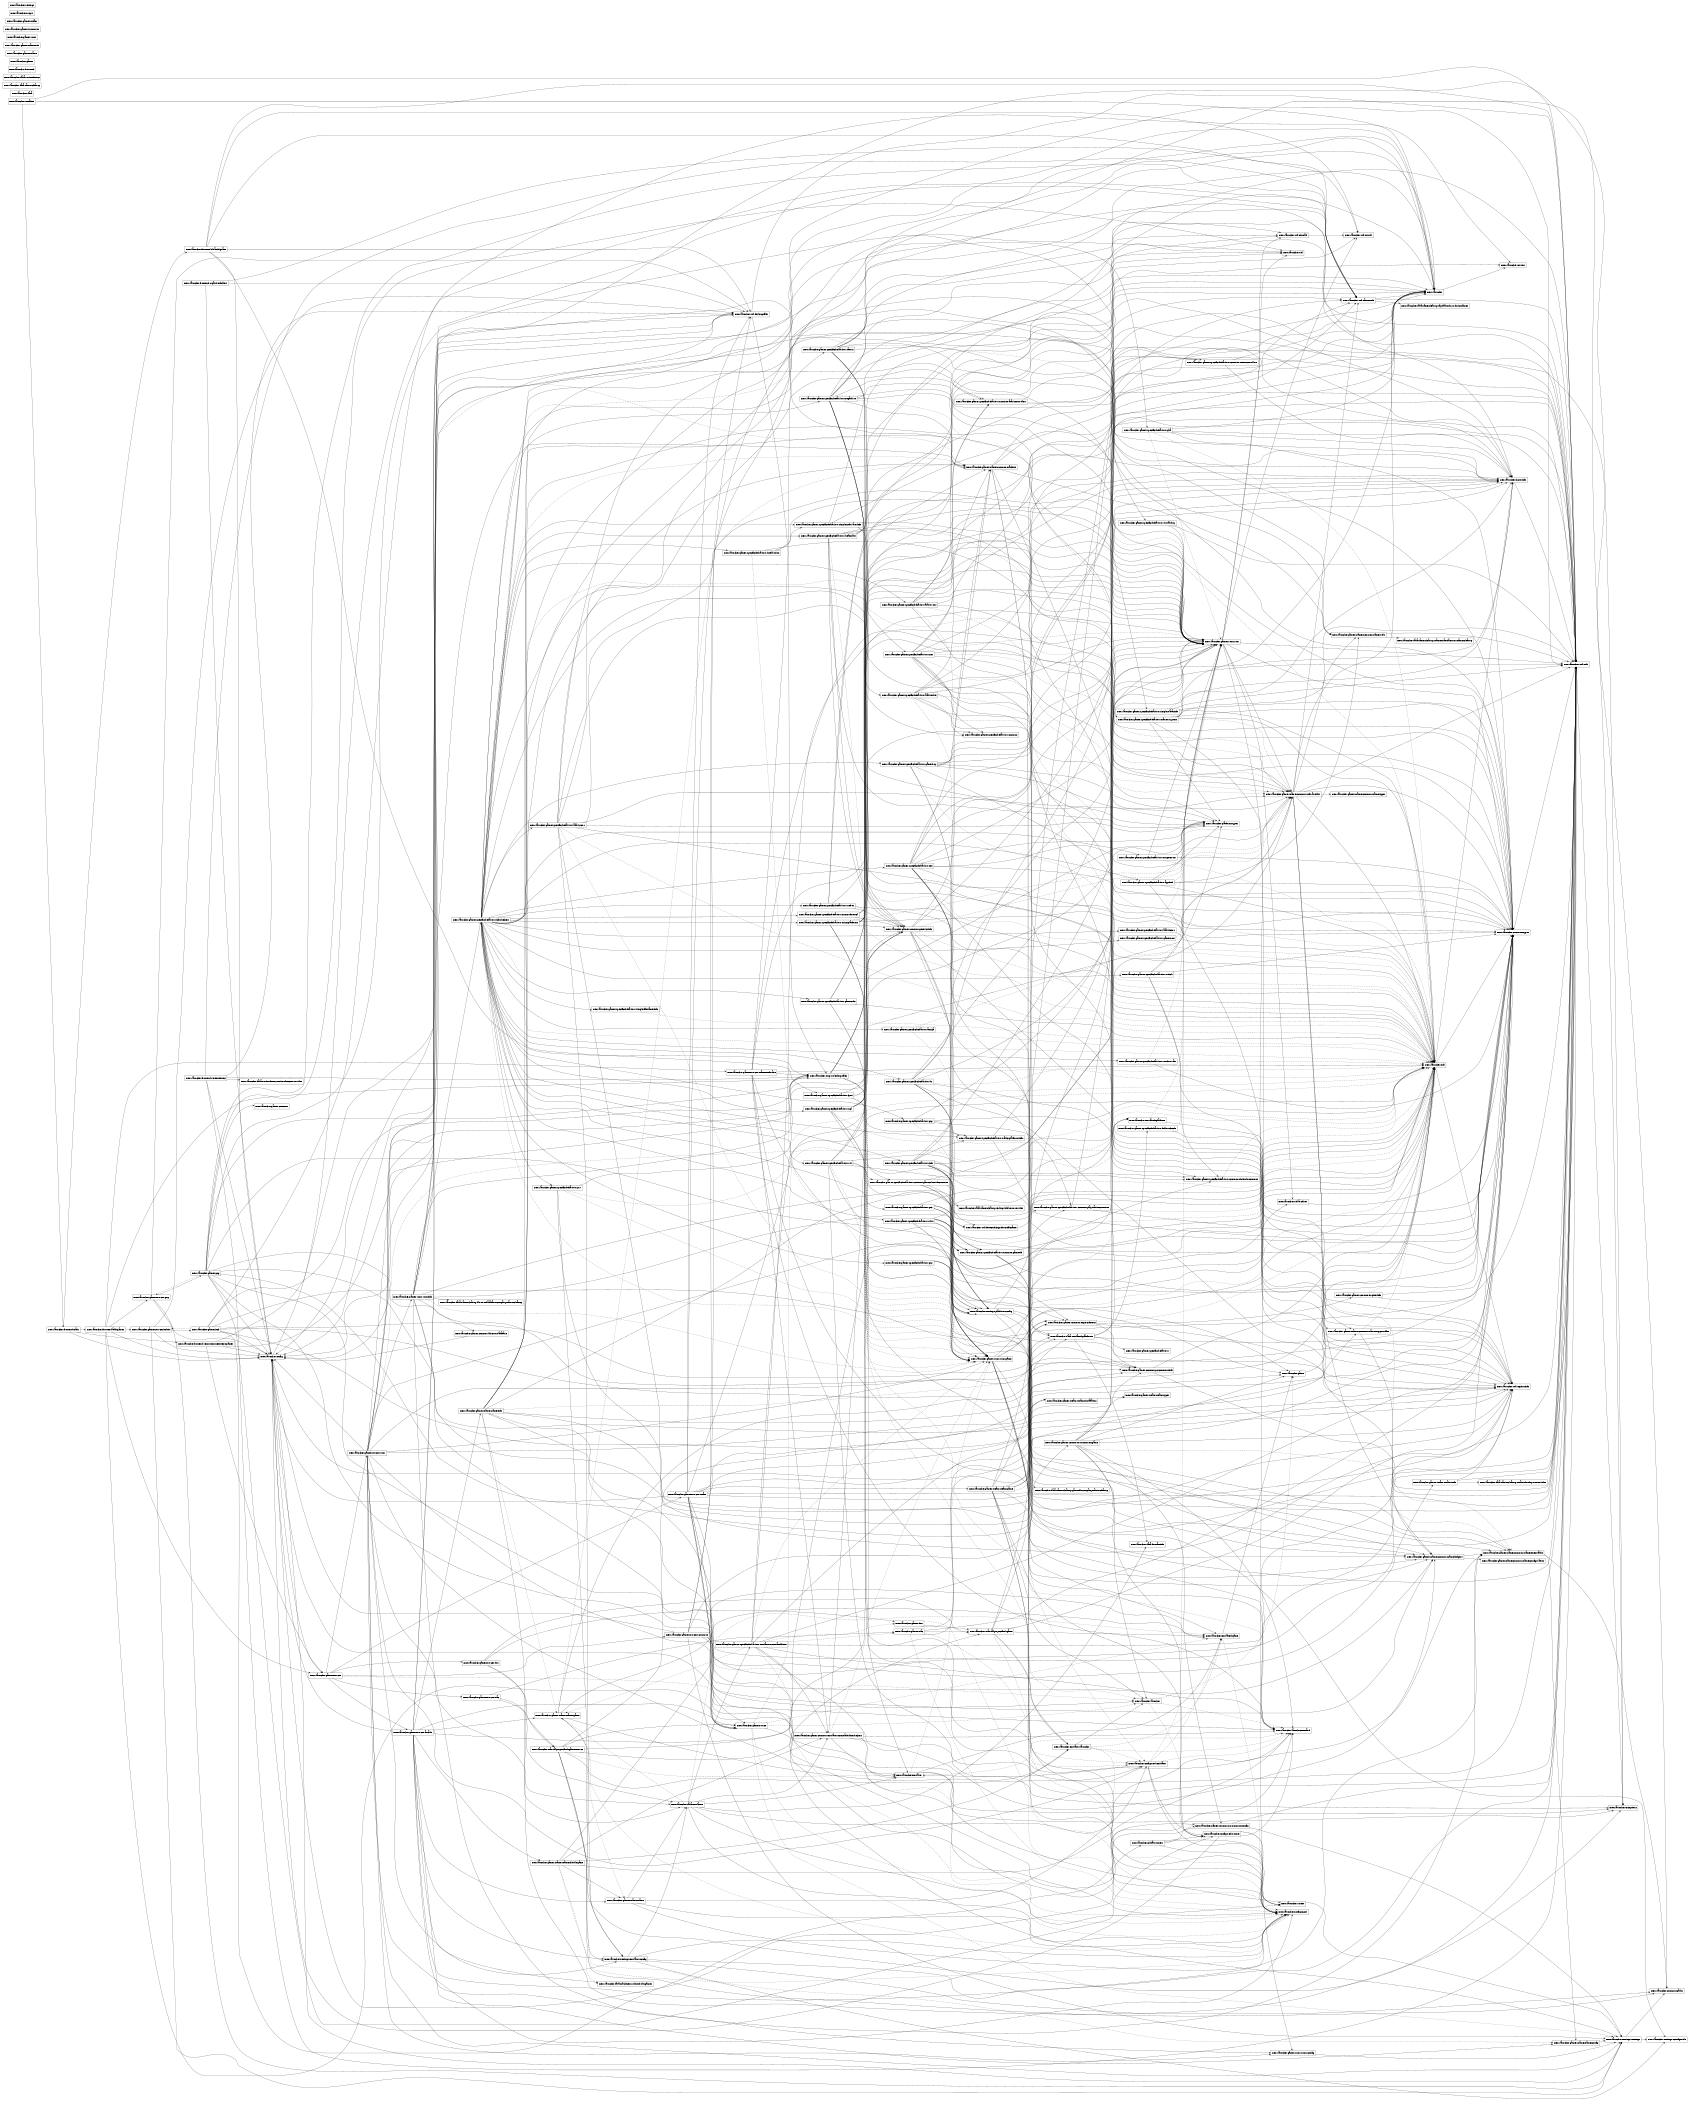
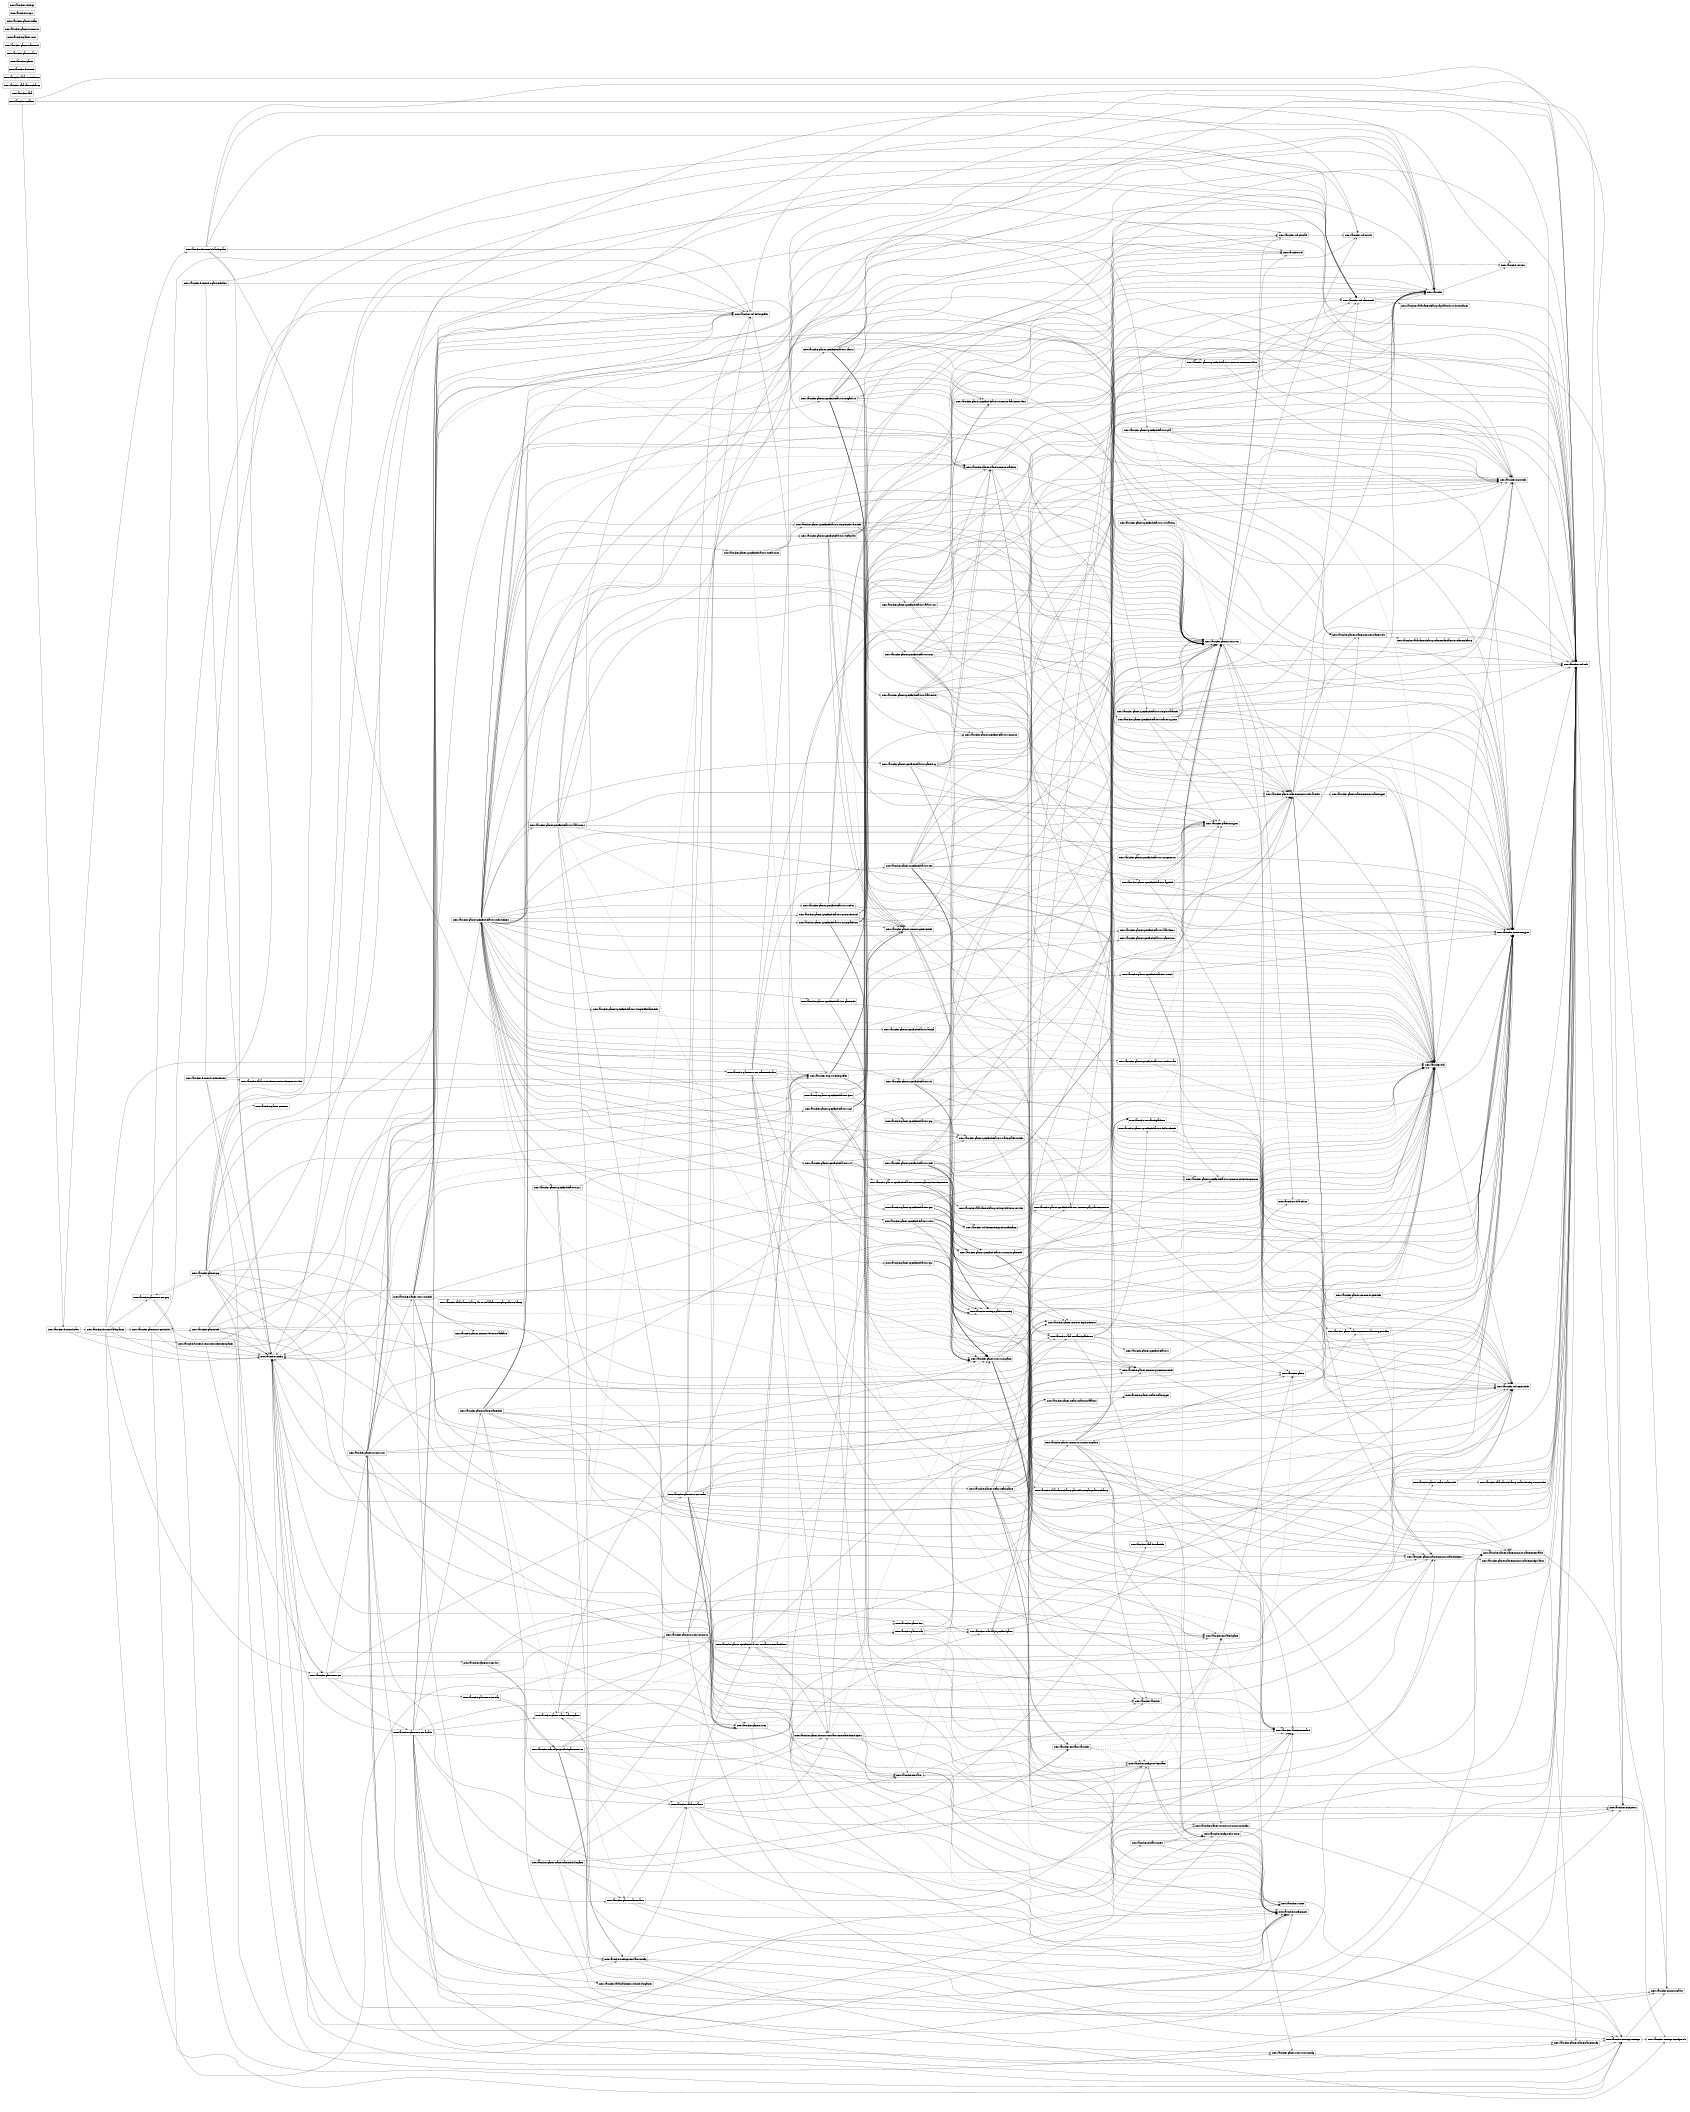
(452, 1717) -> none
